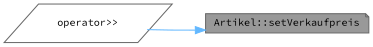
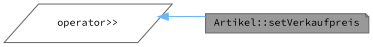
(171, 30) -> (187, 16)
